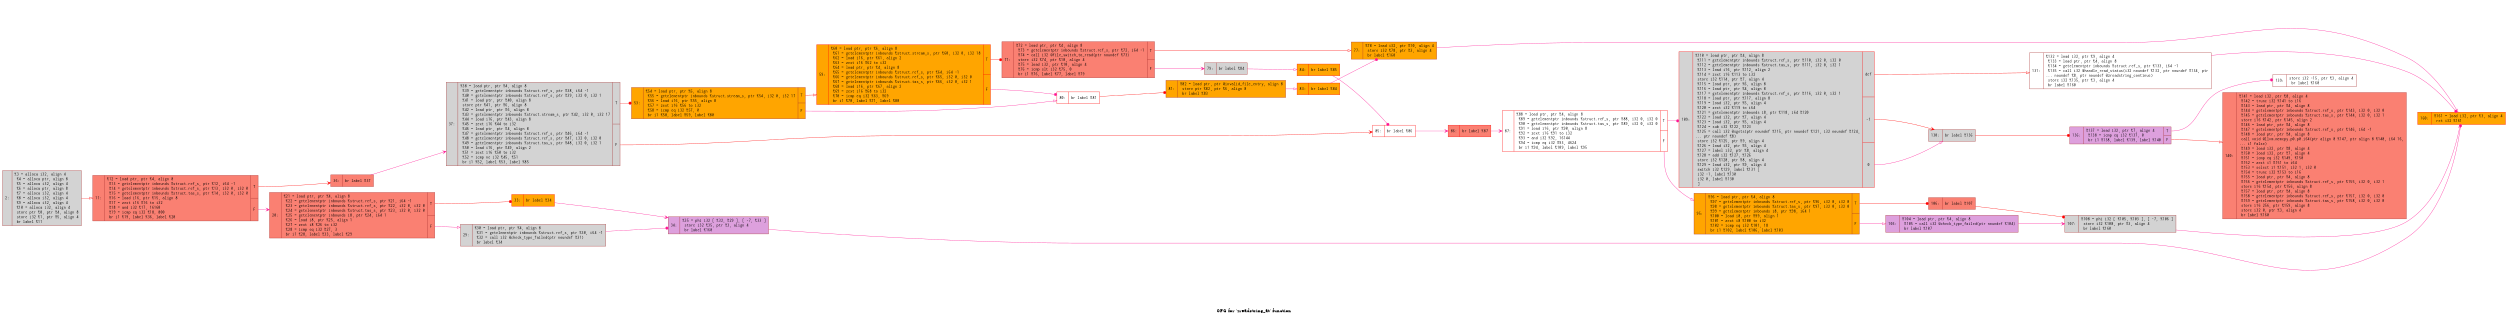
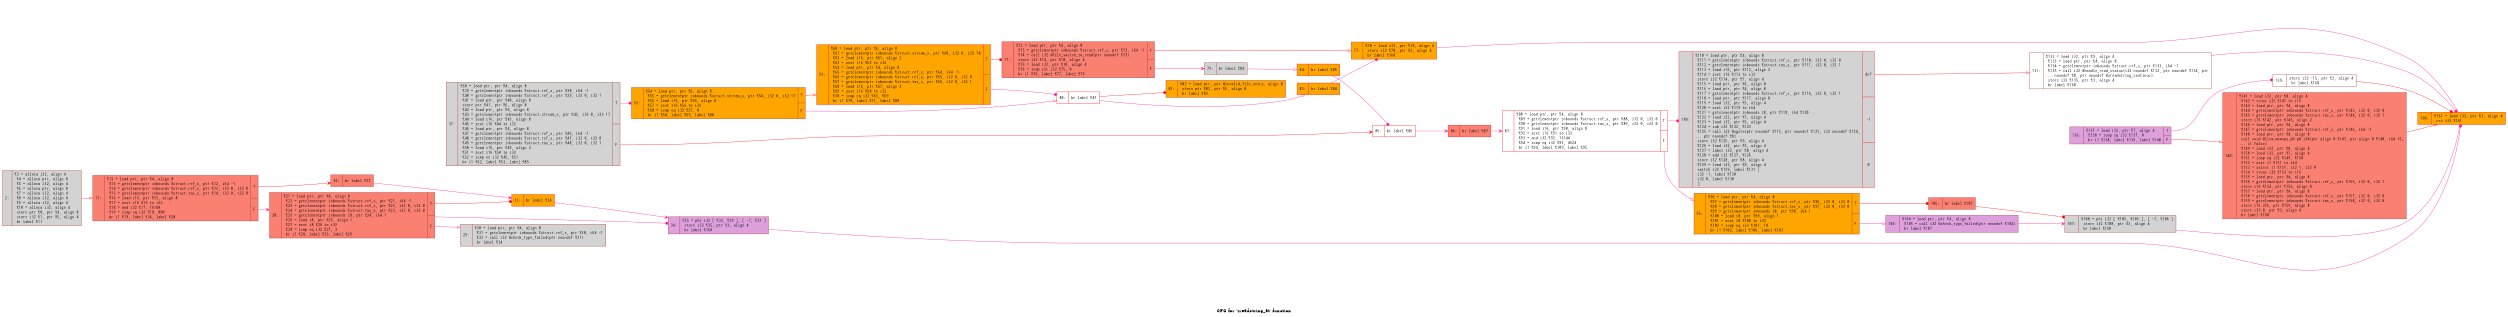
(1290, 89) -> (1201, 106)
none -> (2405, 90)
(624, 103) -> (624, 103)
none -> (2420, 129)
(1952, 135) -> none
(407, 164) -> (441, 190)
(636, 230) -> (550, 220)
